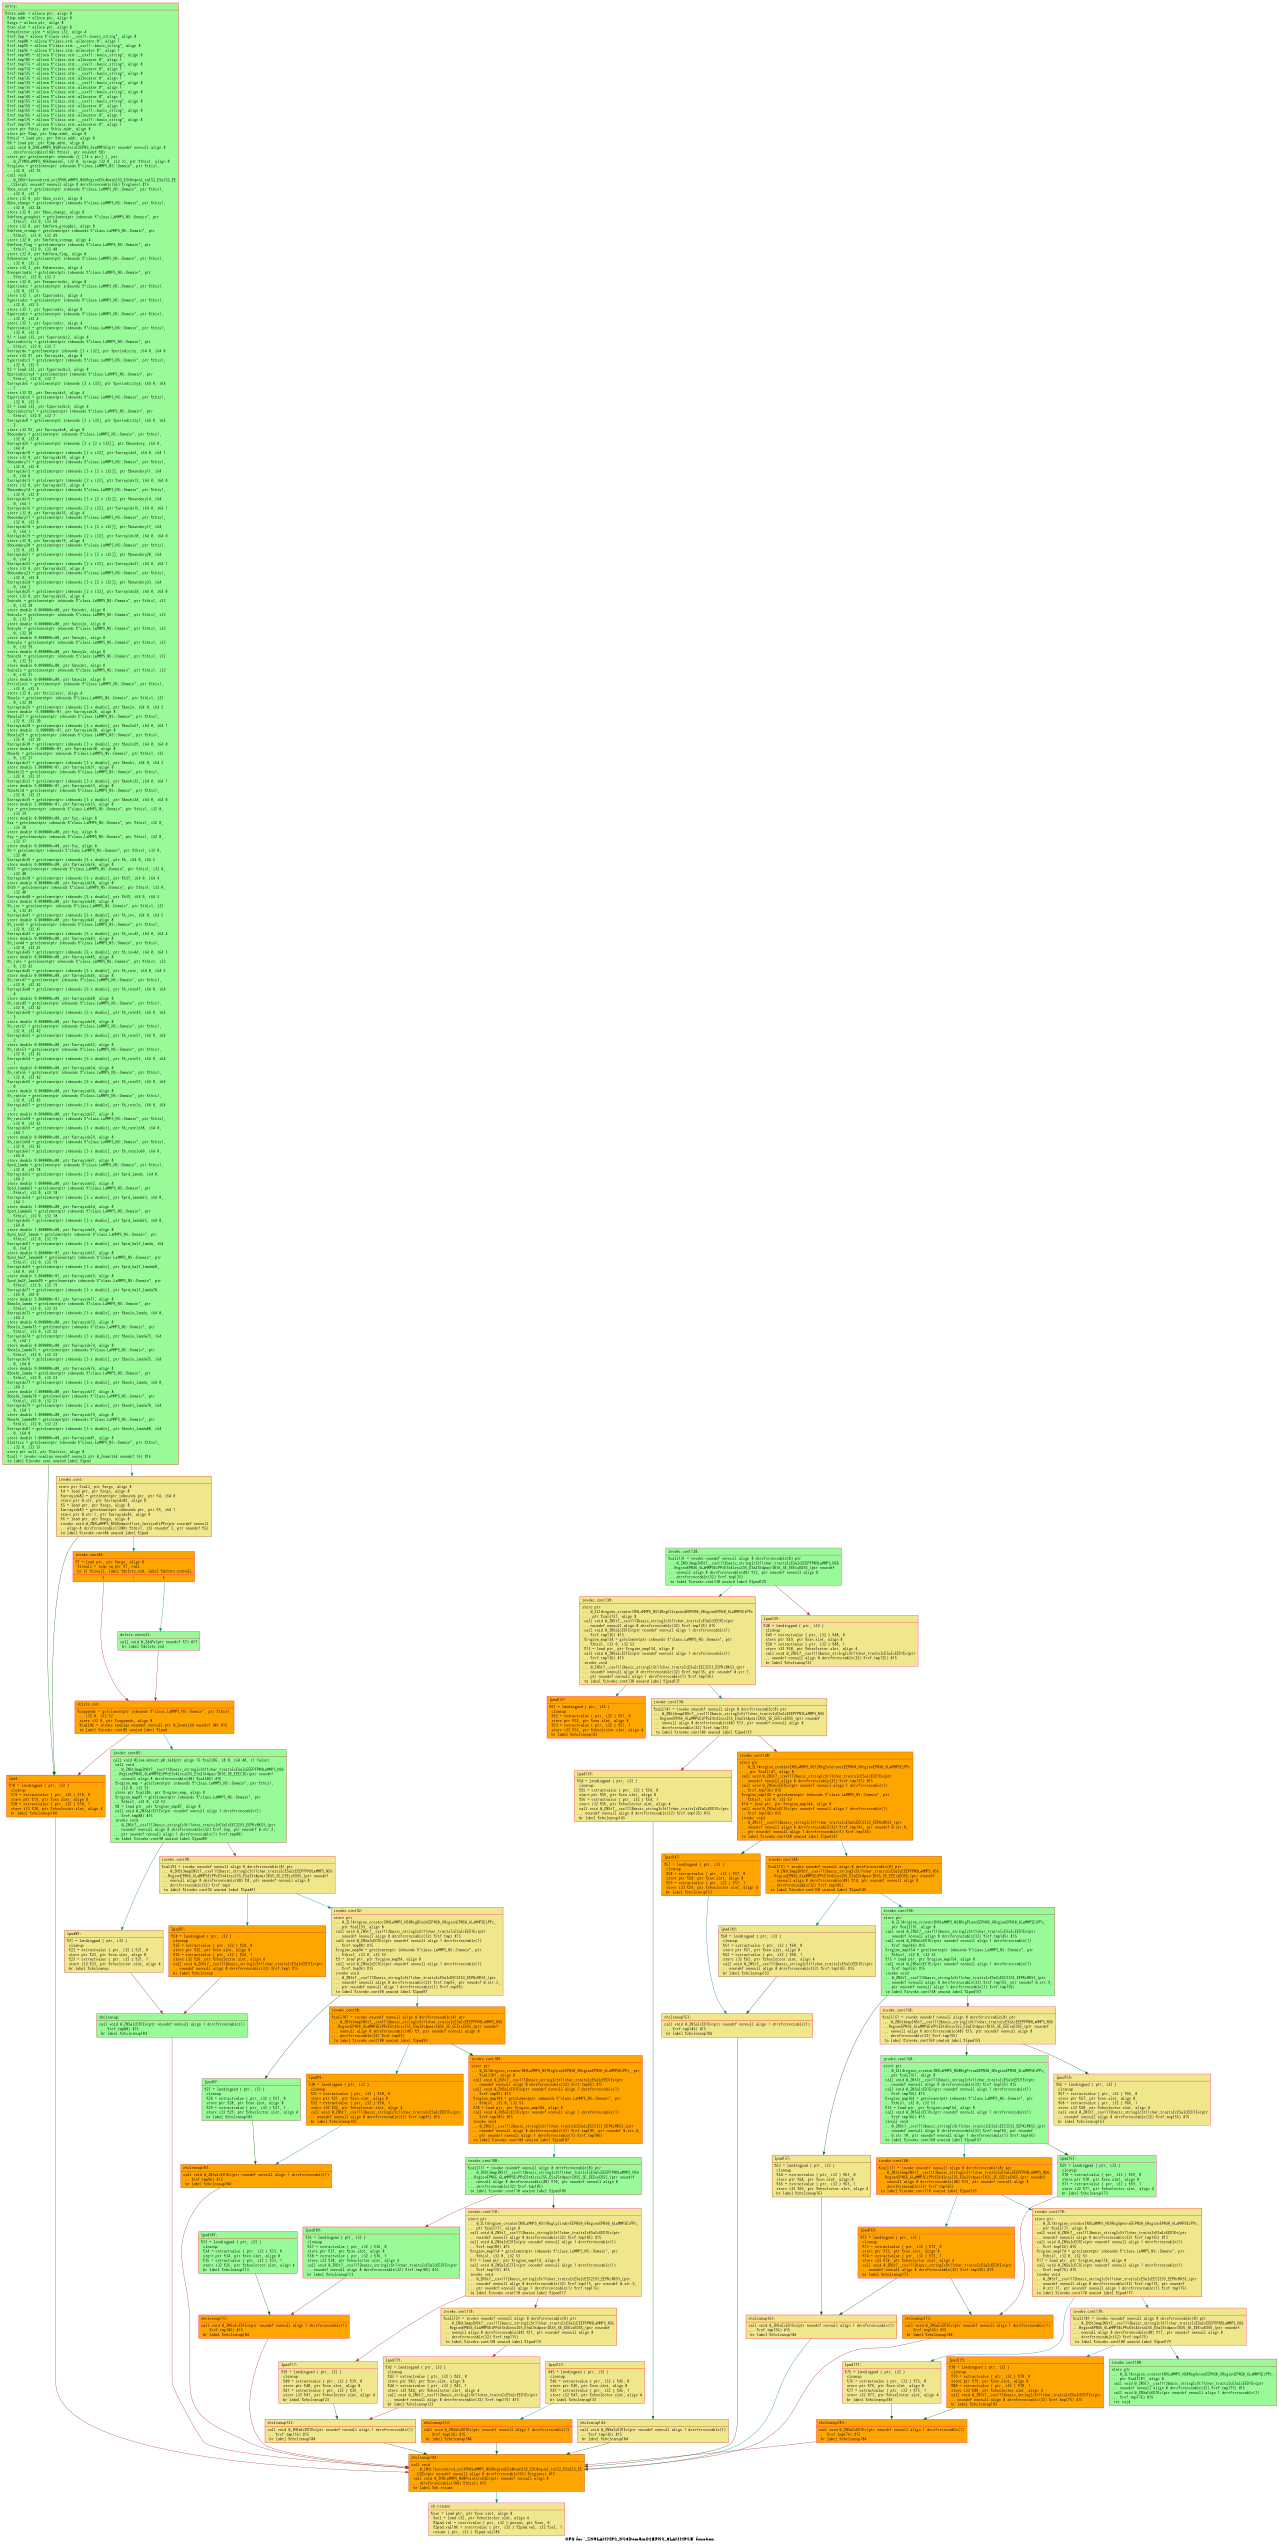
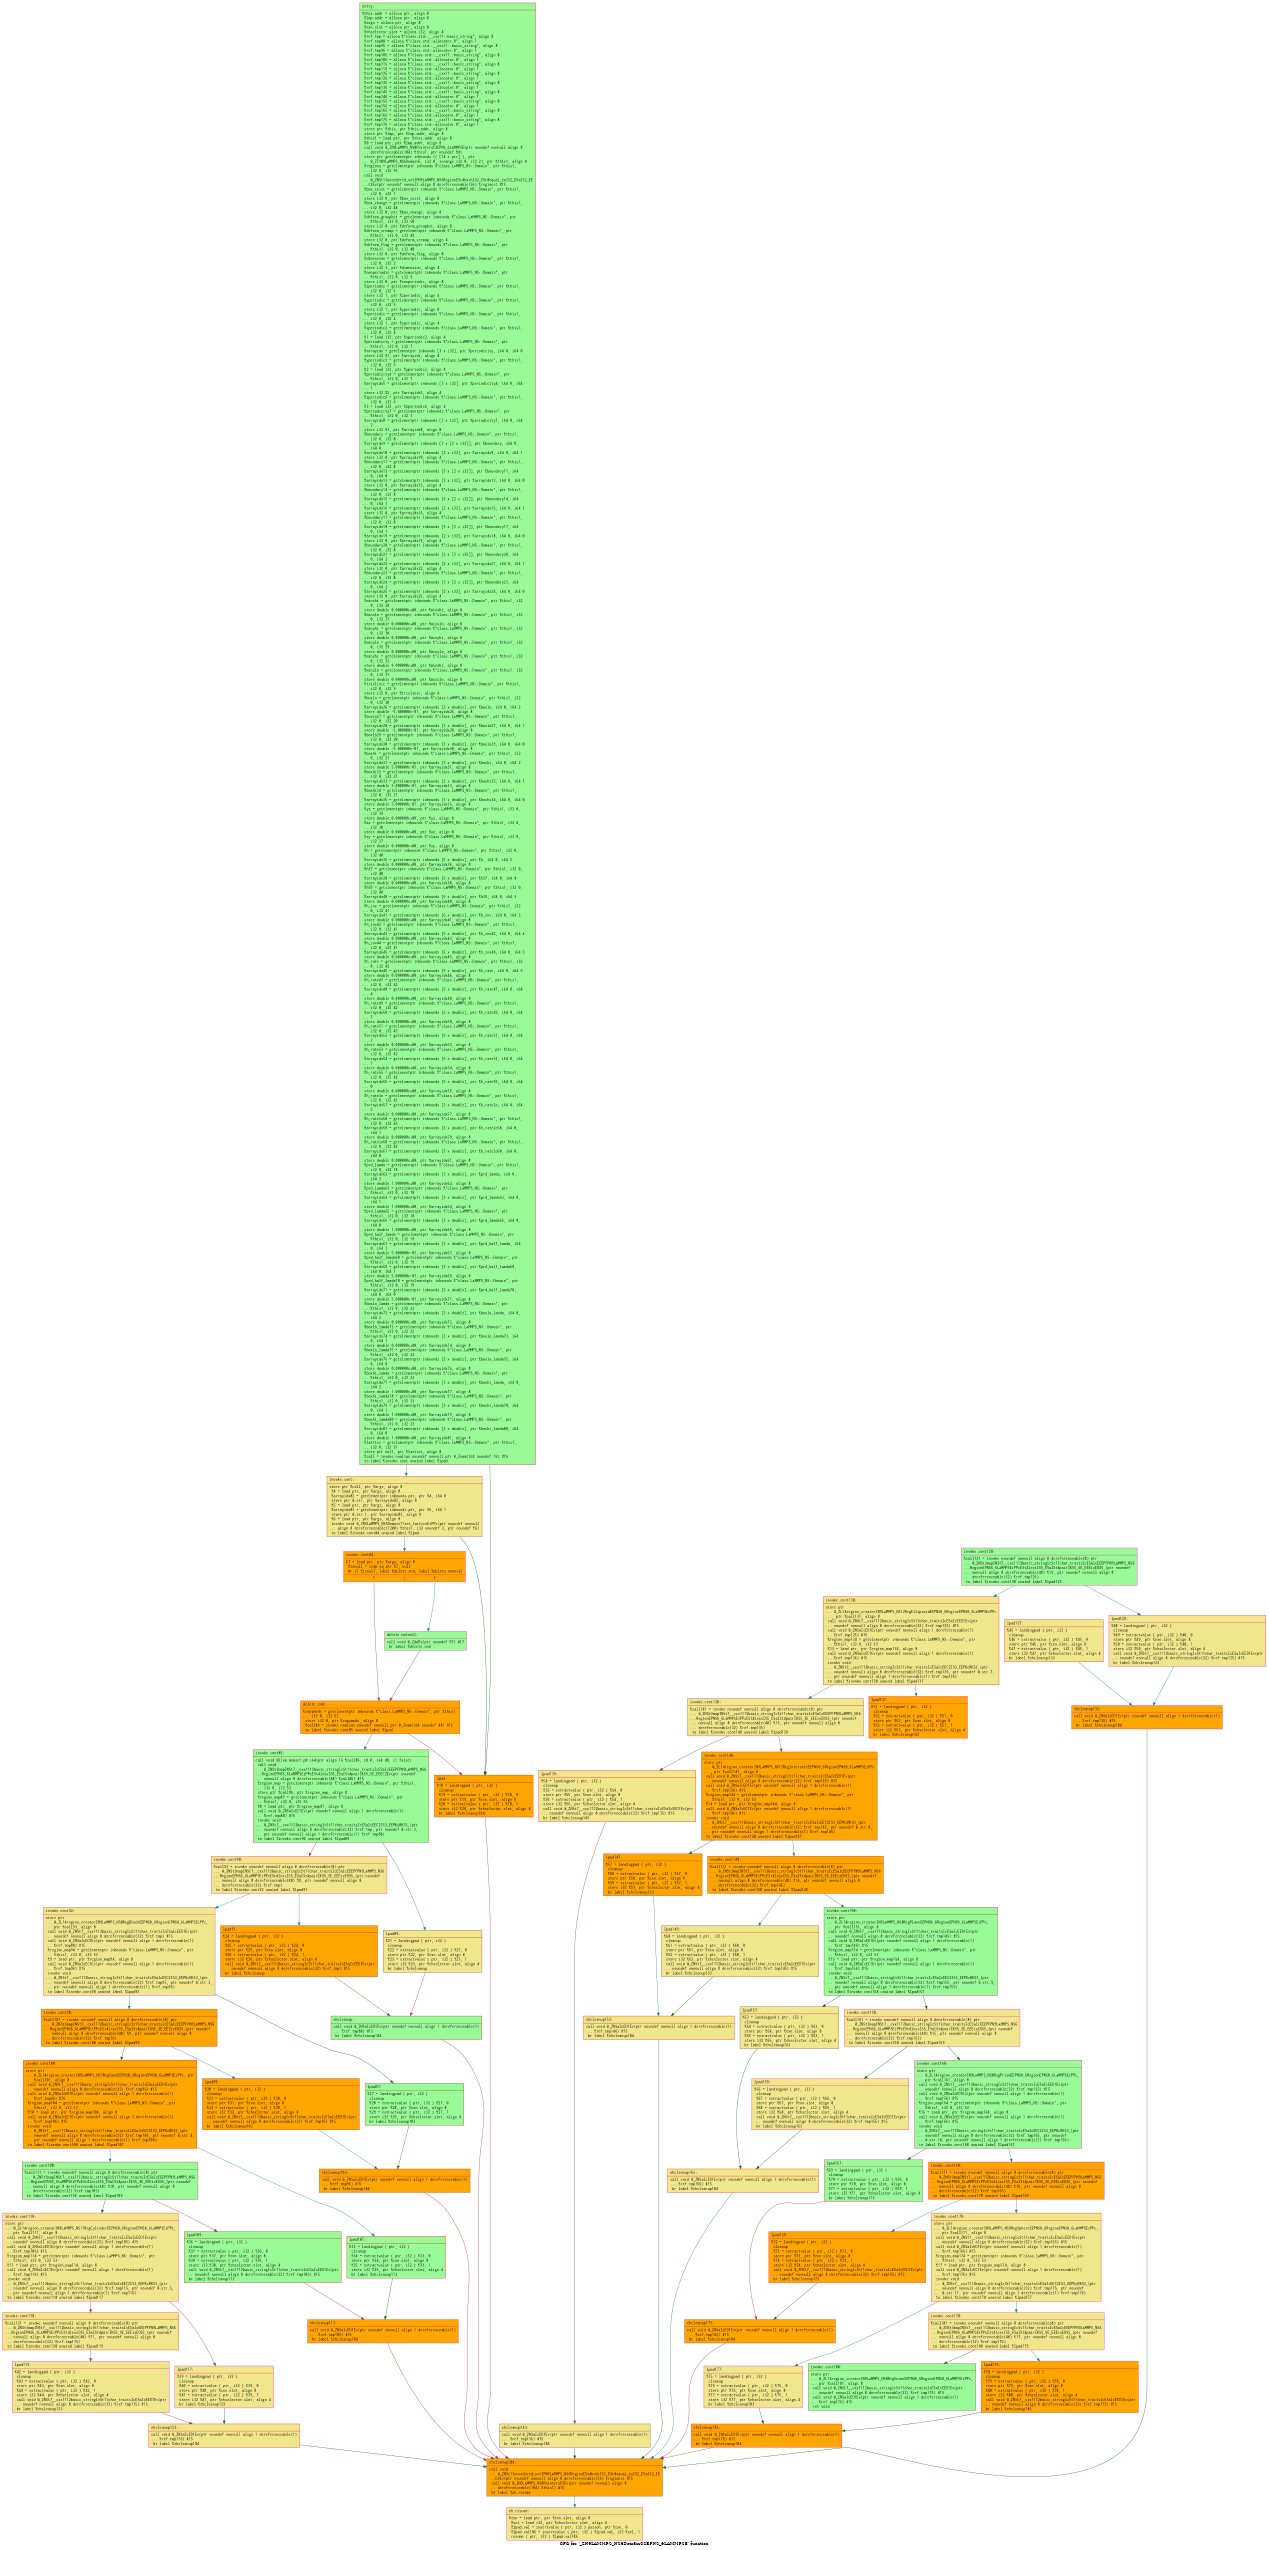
(791, 1599) -> (1111, 1599)
none -> (1164, 1685)
(653, 2119) -> (575, 2119)
(896, 2121) -> (929, 2126)
none -> (286, 2189)
(869, 2296) -> (780, 2148)
